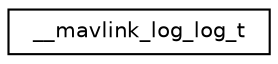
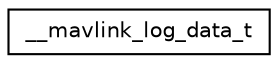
(139, 32) -> (139, 32)
